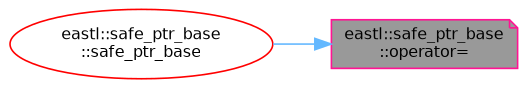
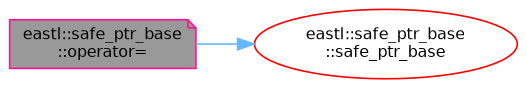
(294, 44) -> (217, 44)
